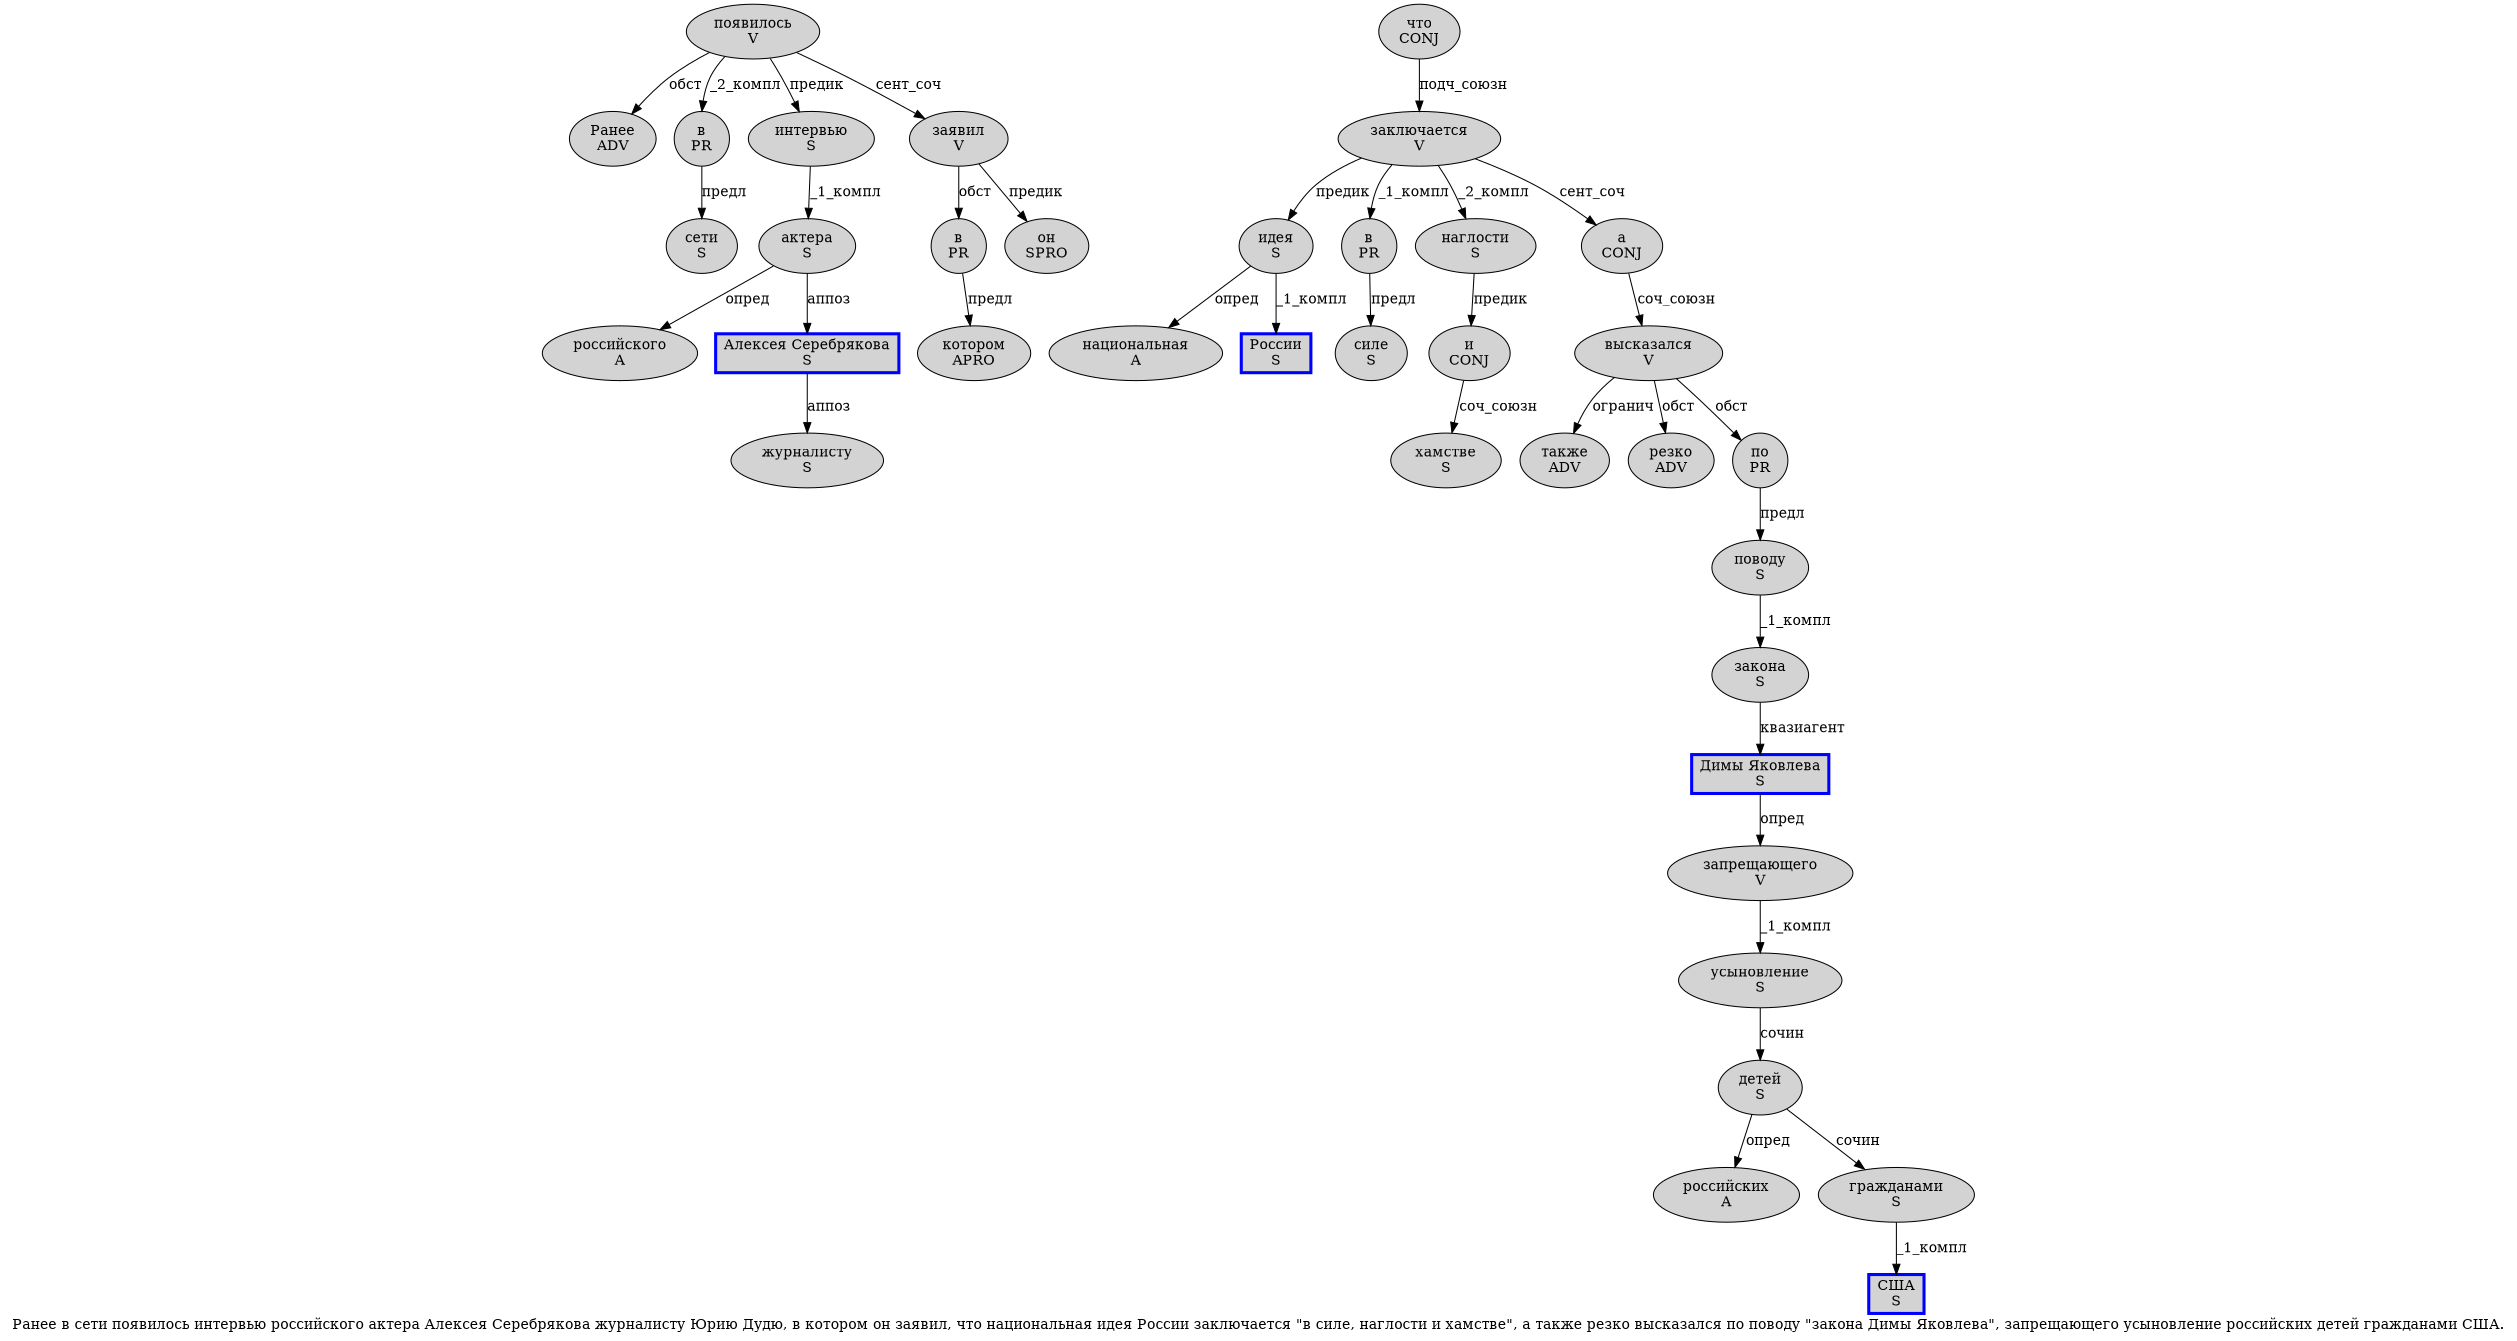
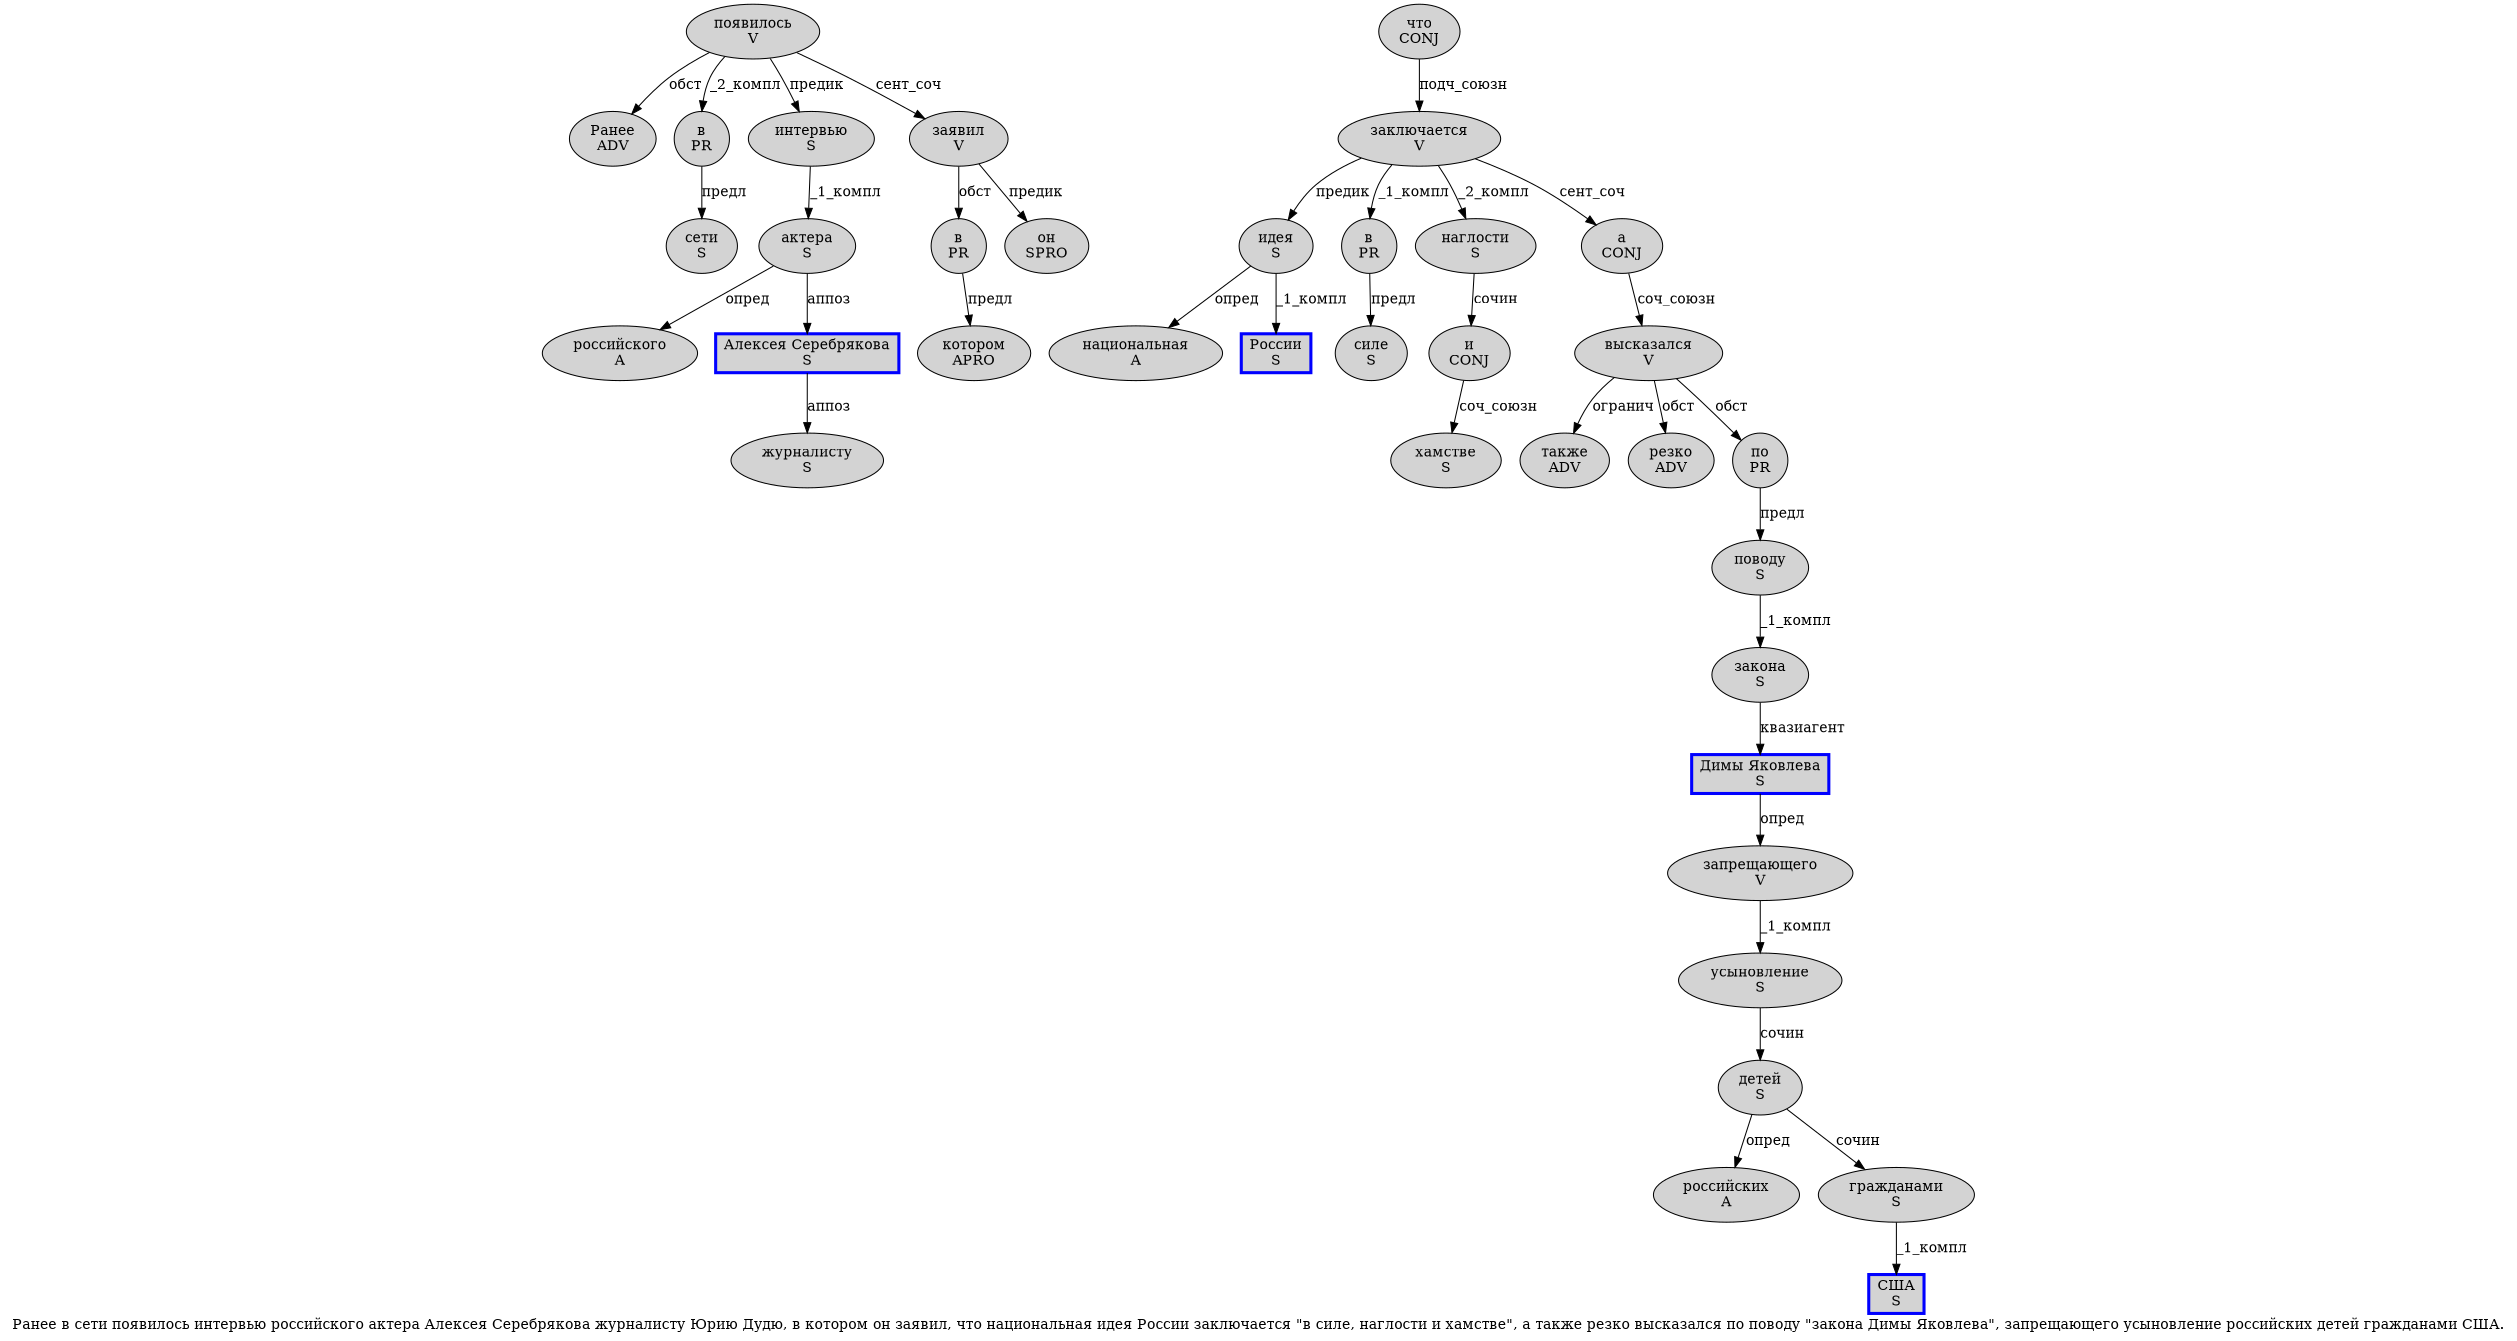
(1501, 300) -> (1496, 300)
